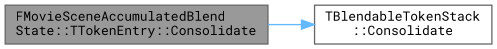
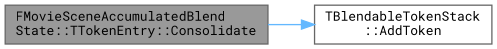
(403, 25) -> (403, 25)
